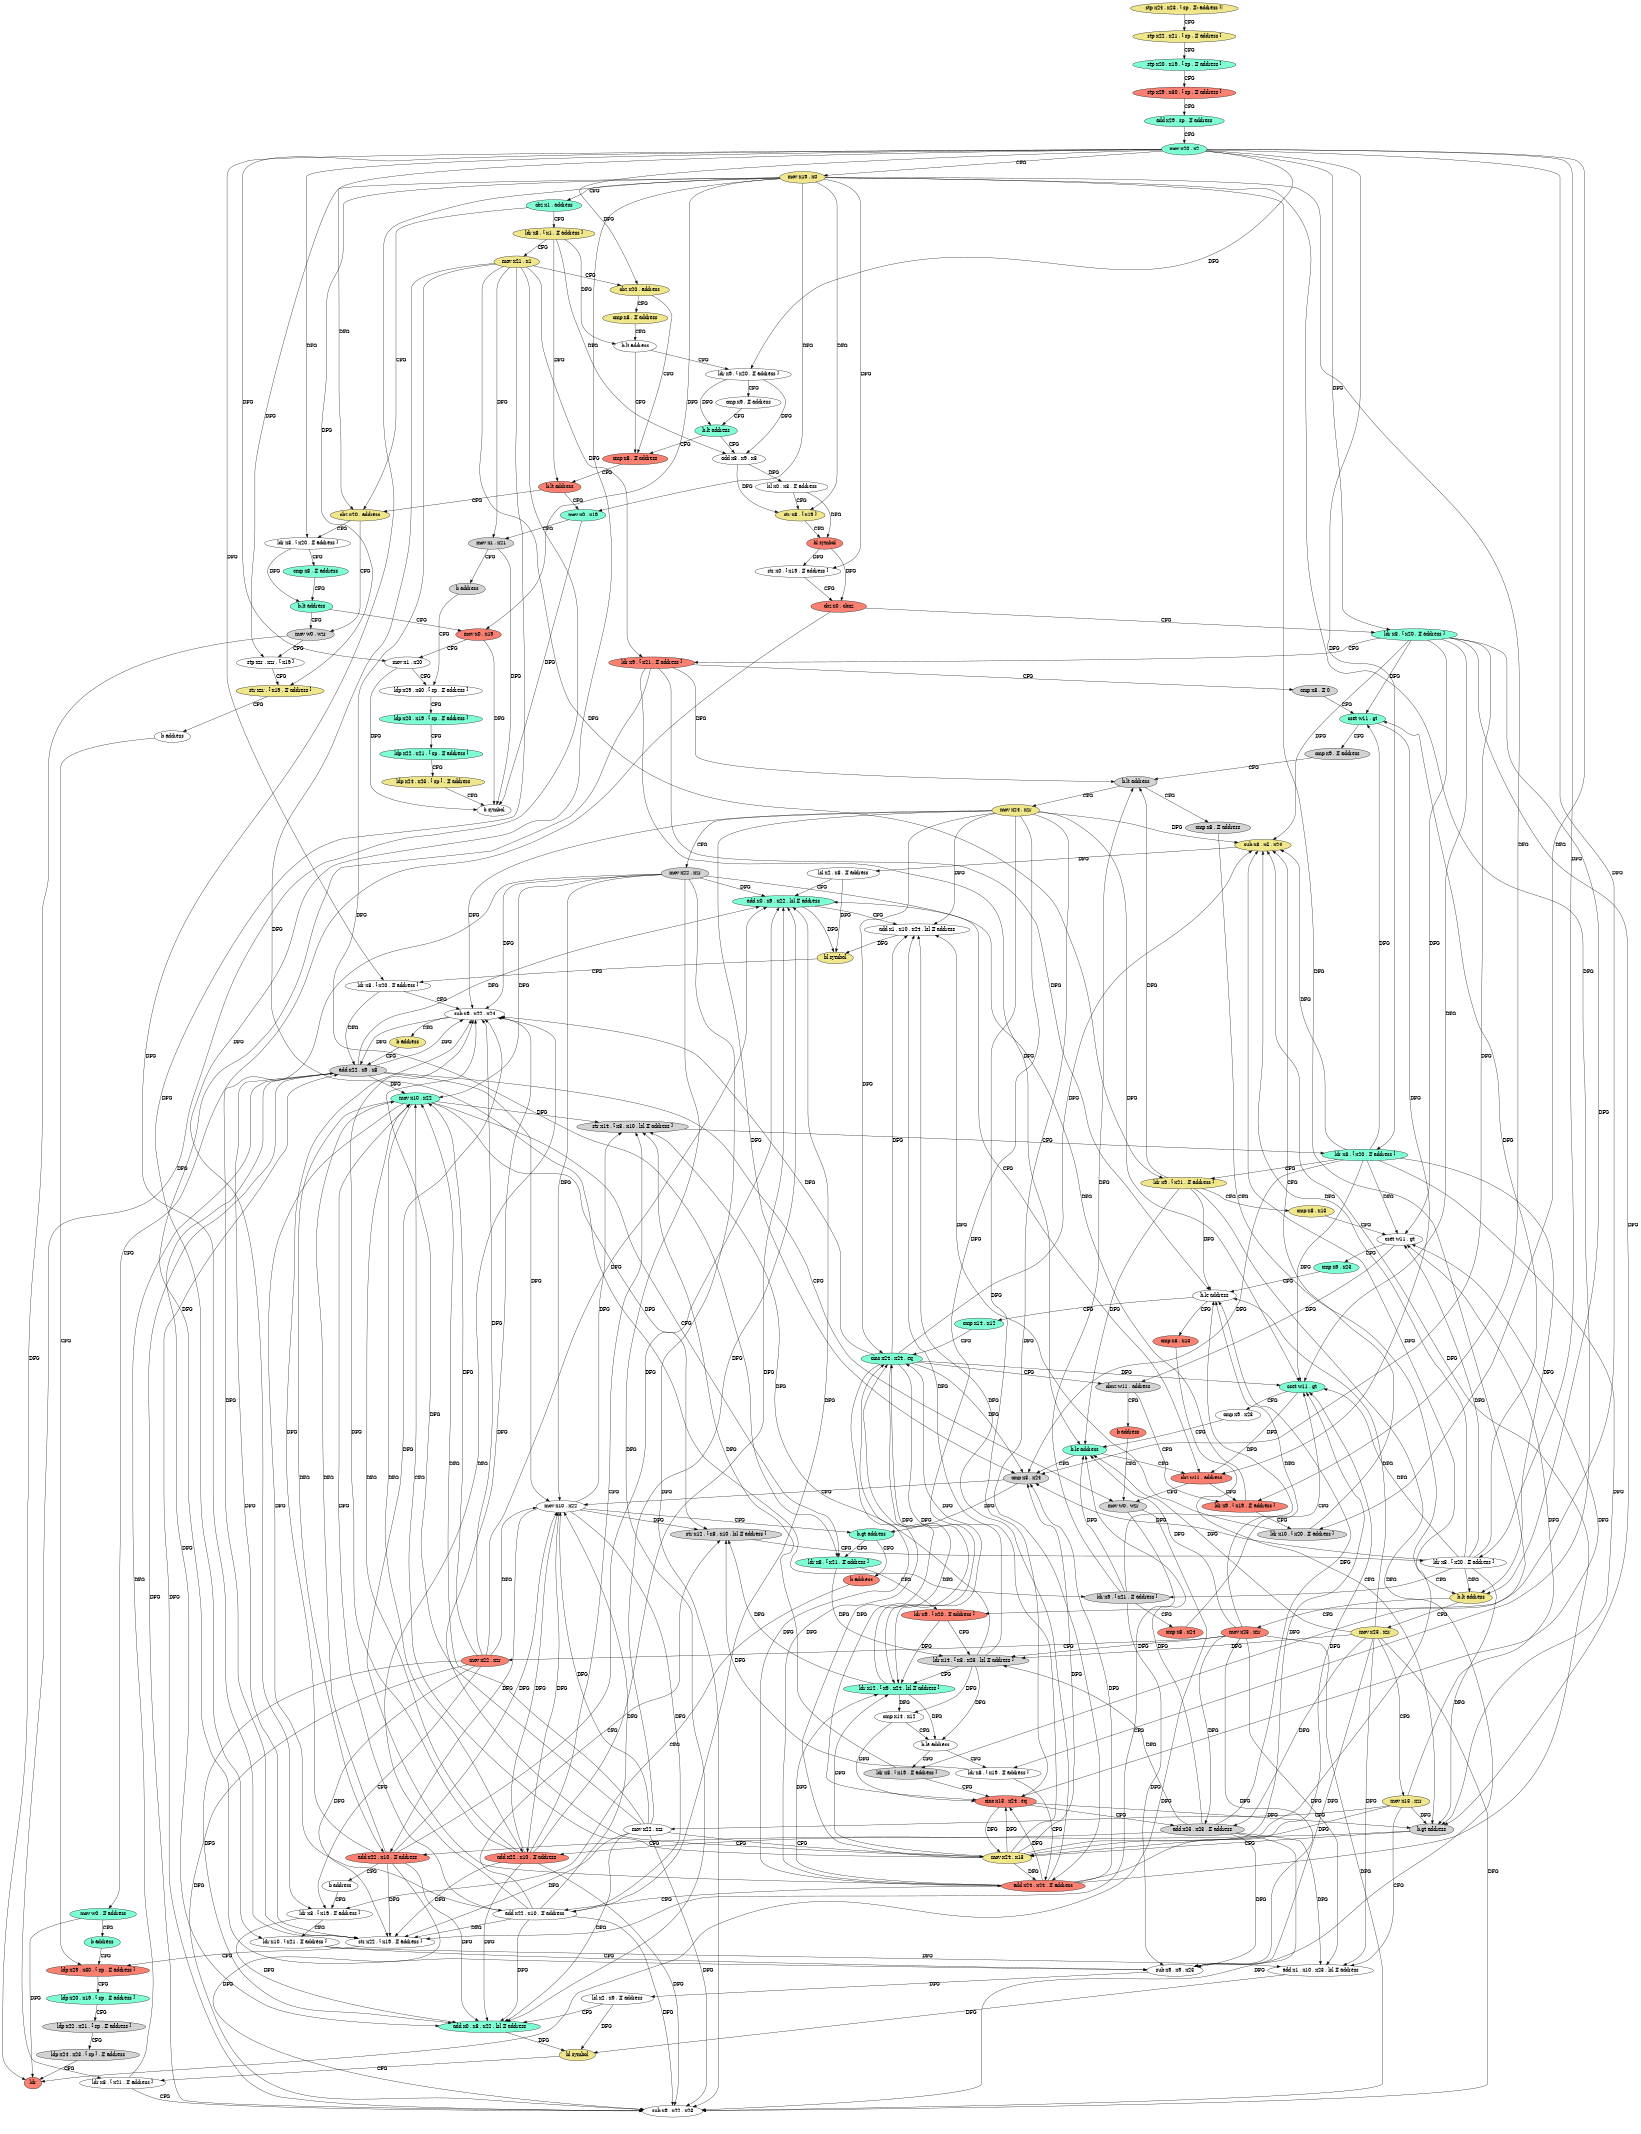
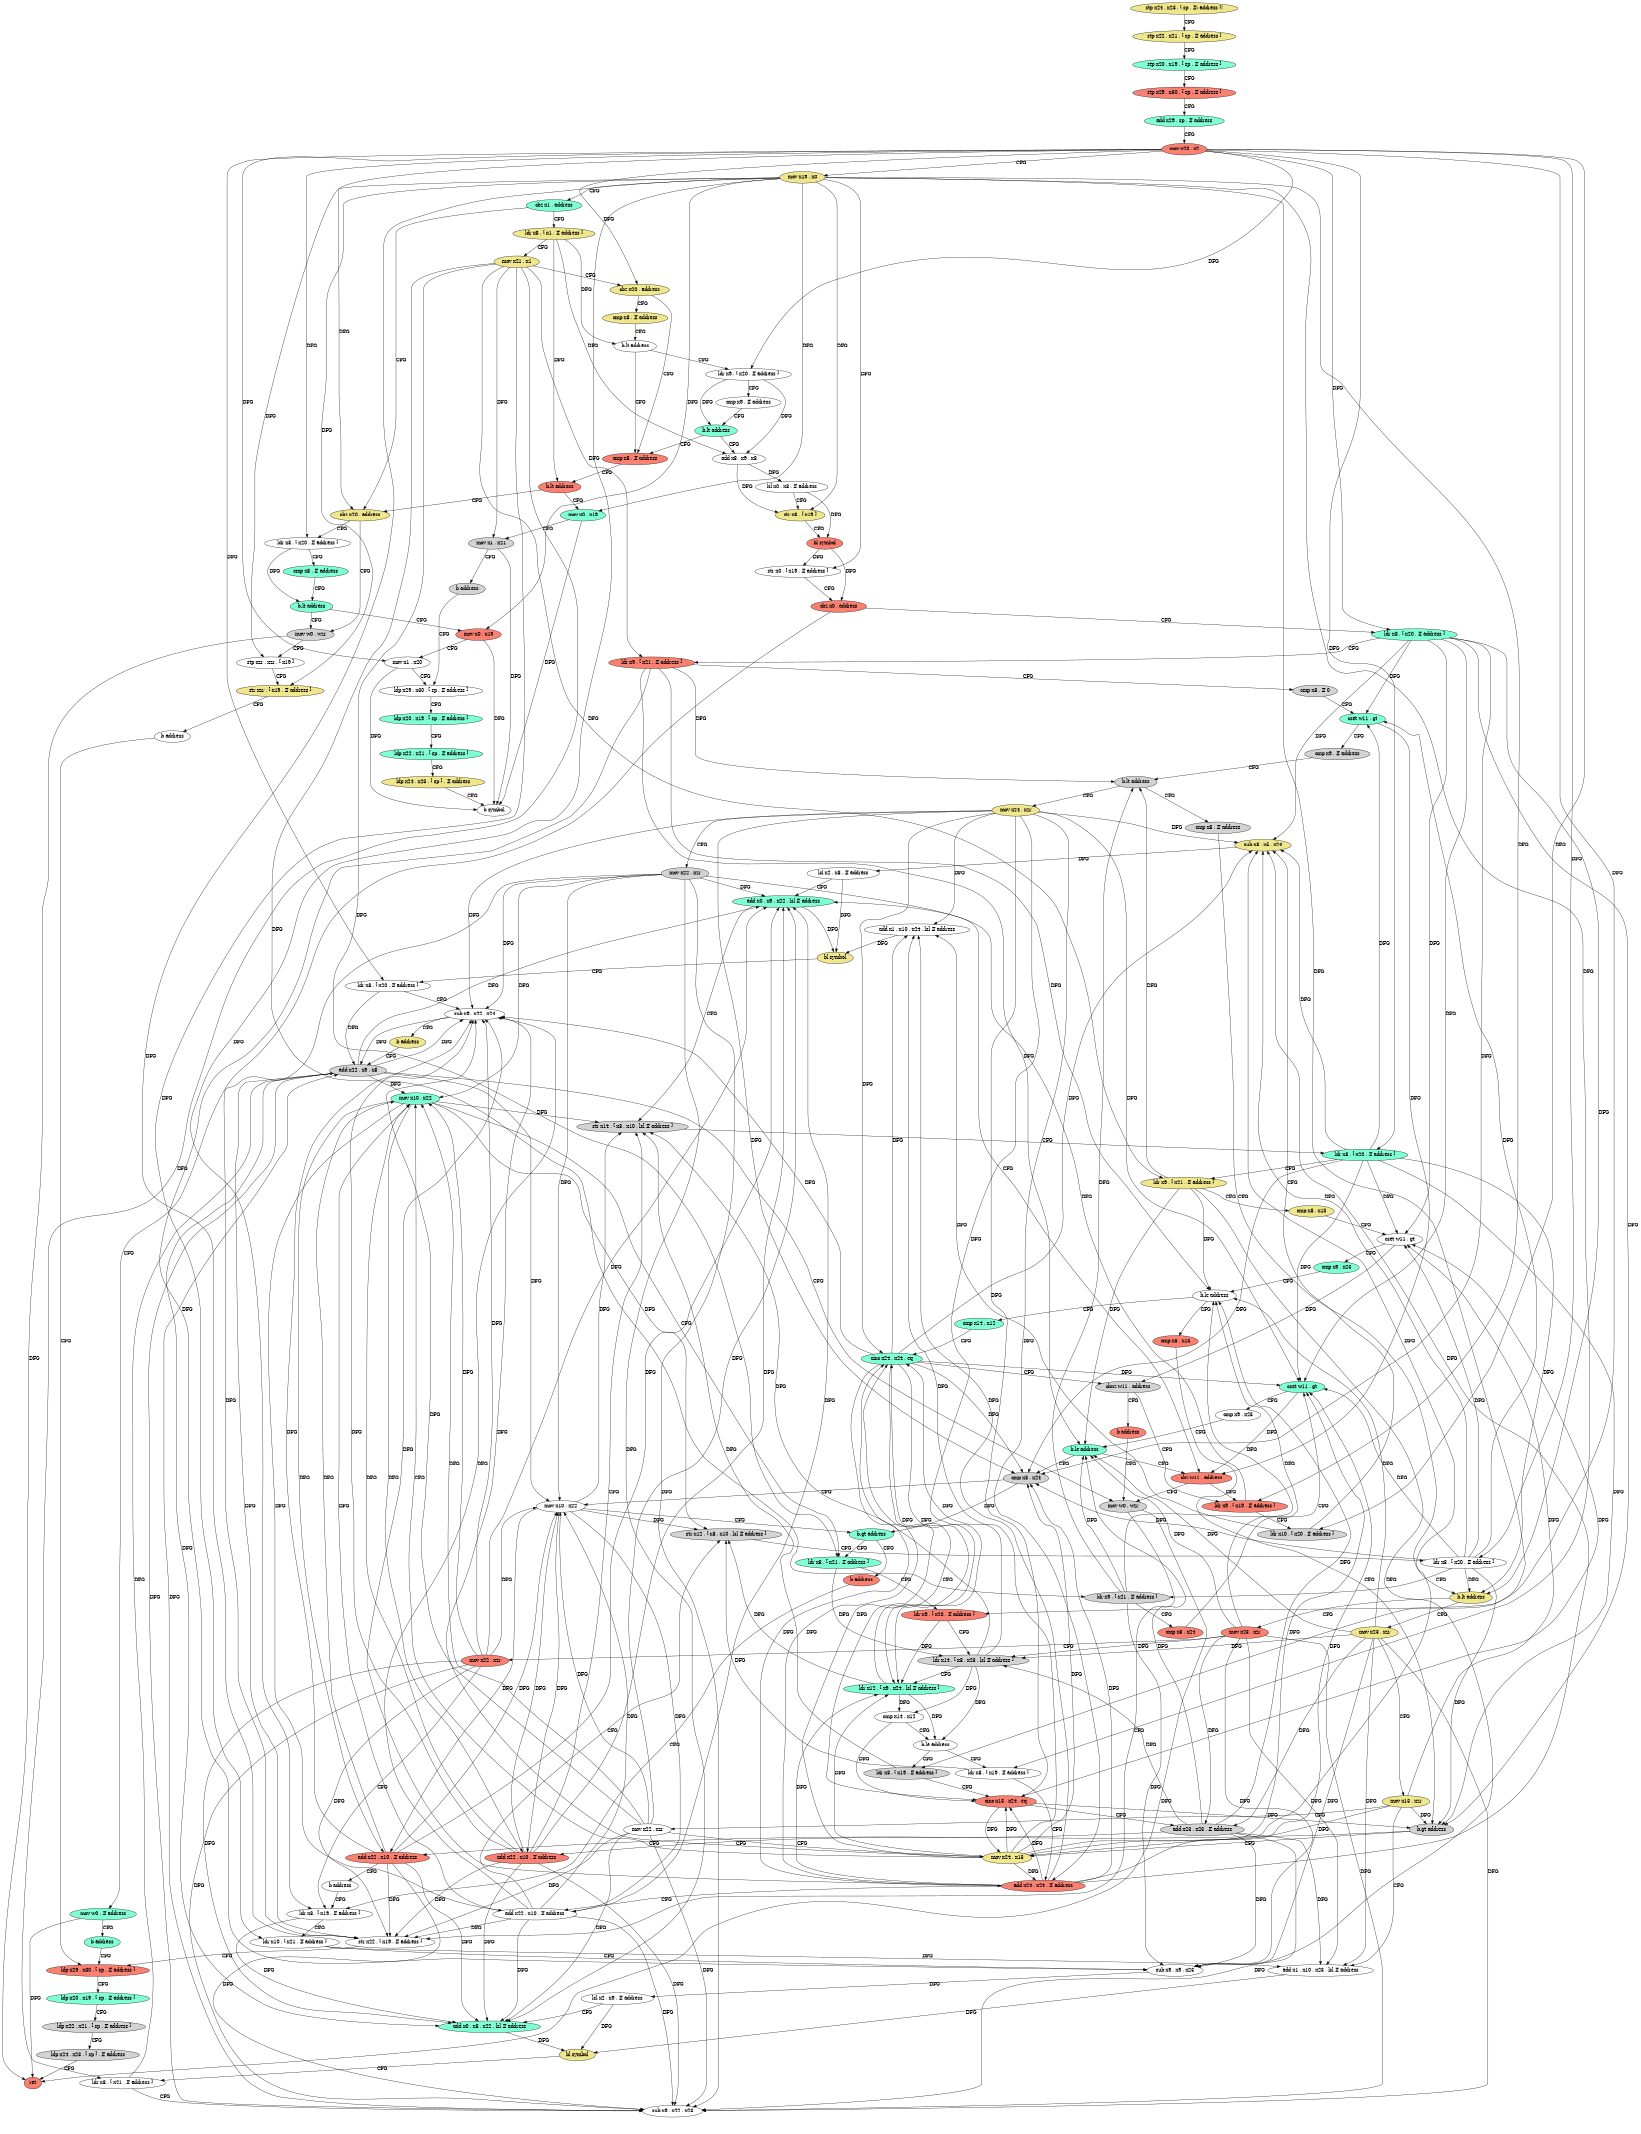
(1184, 149) -> (1184, 149)
(839, 606) -> (839, 606)
(855, 913) -> (706, 1010)
(948, 1580) -> (948, 1580)
(33, 2083) -> (33, 2083)
